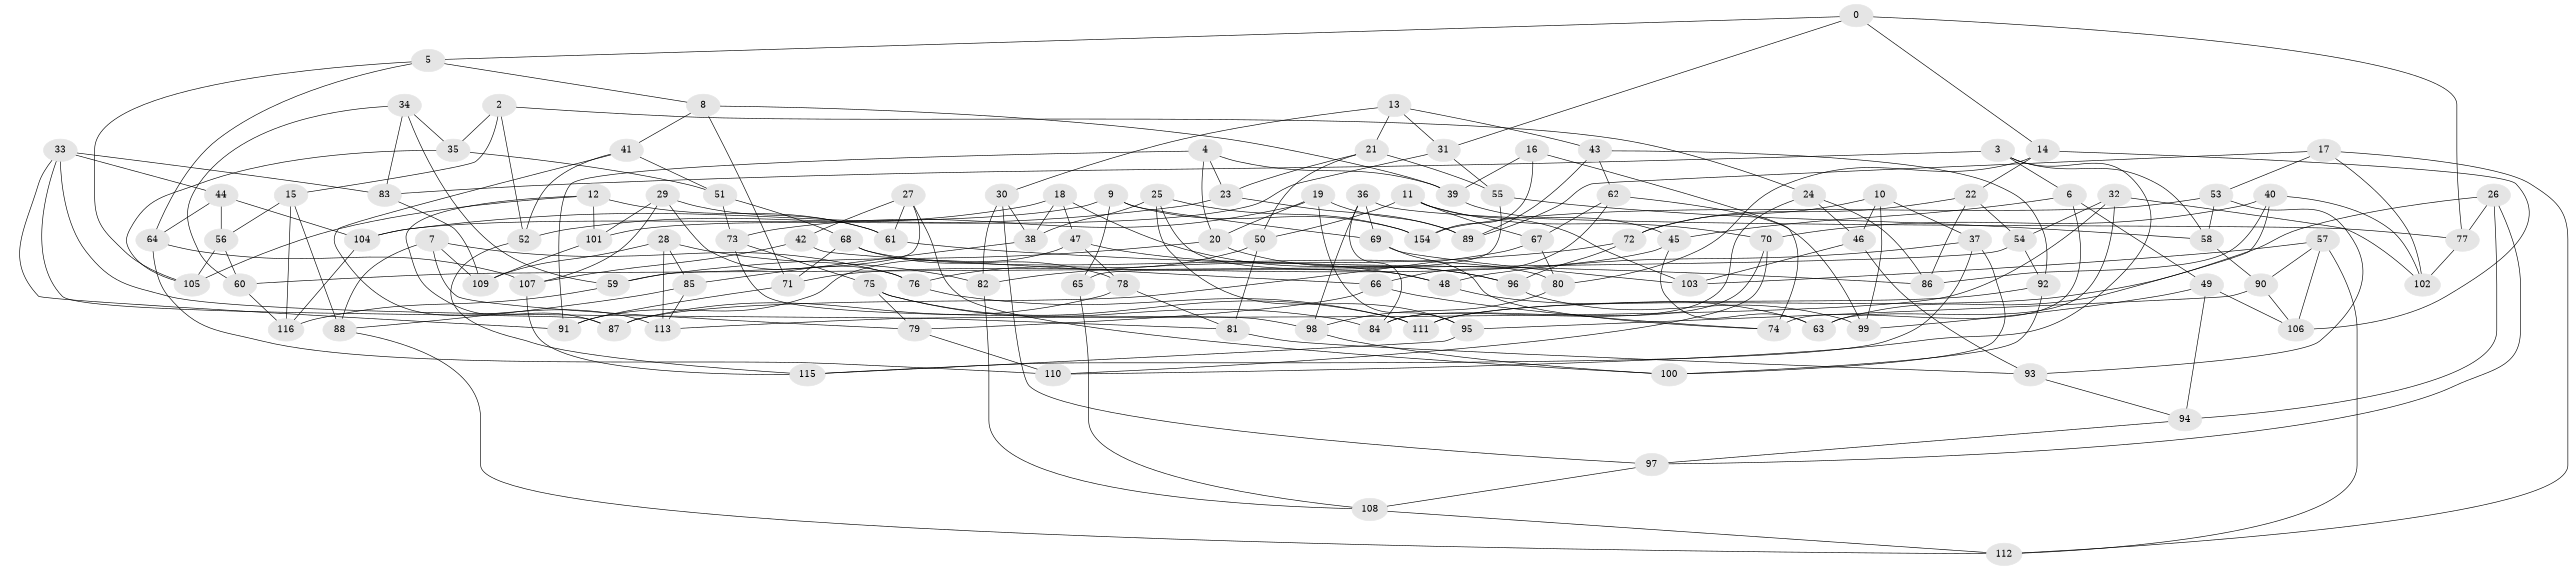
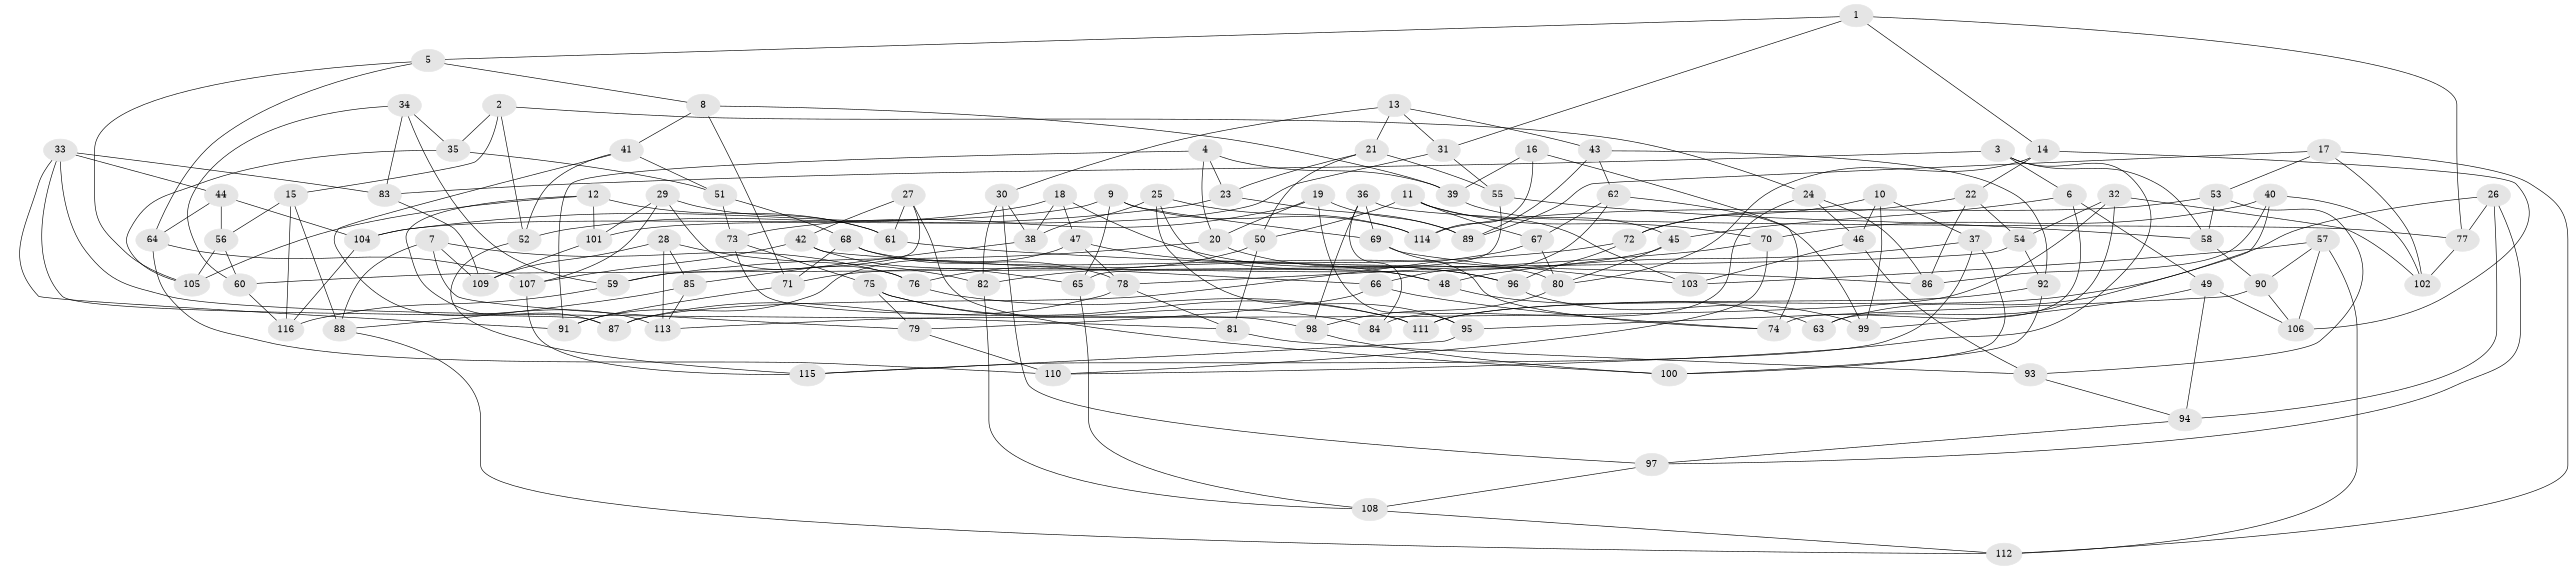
(1856, 16) -> (1856, 16)
(1422, 240) -> (1422, 240)
none -> (937, 268)
(1667, 297) -> (1618, 264)
(1589, 315) -> (1446, 268)
